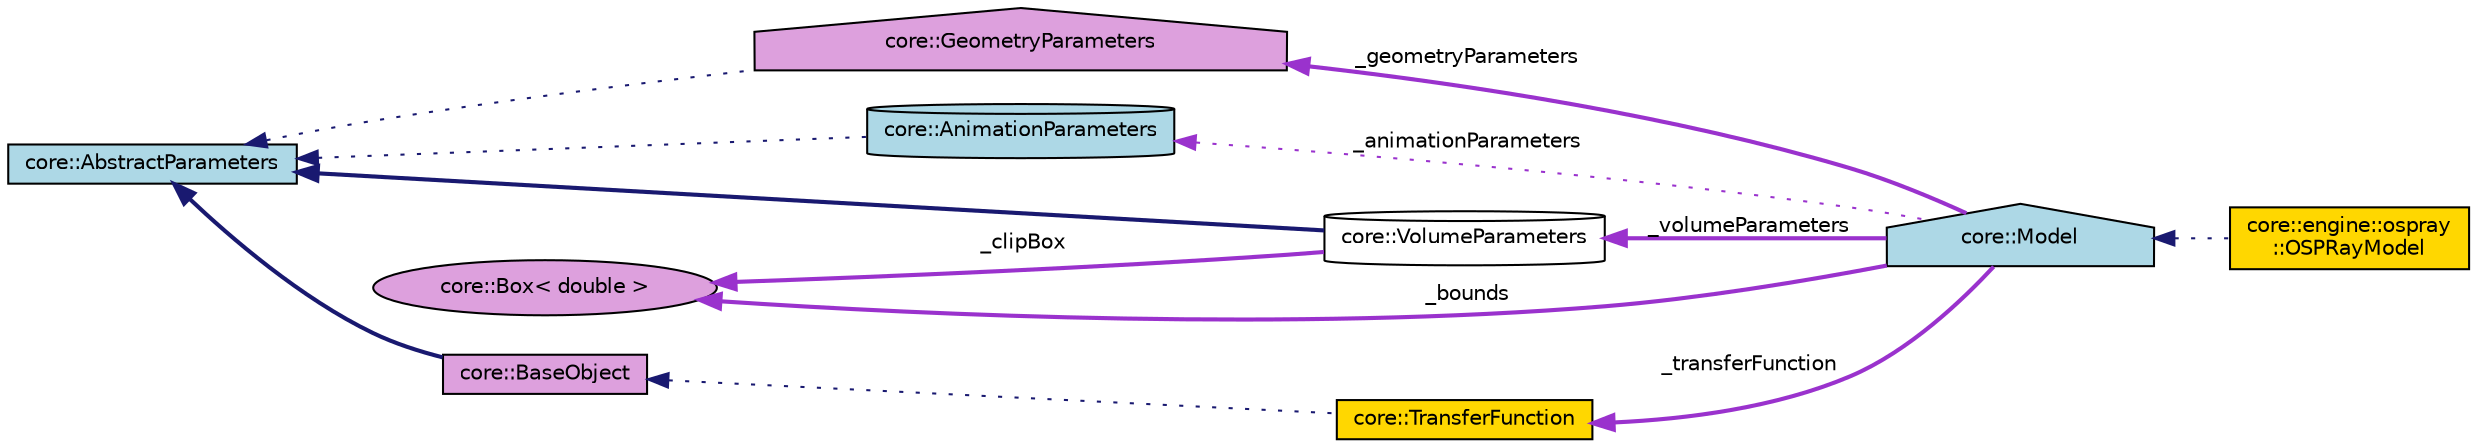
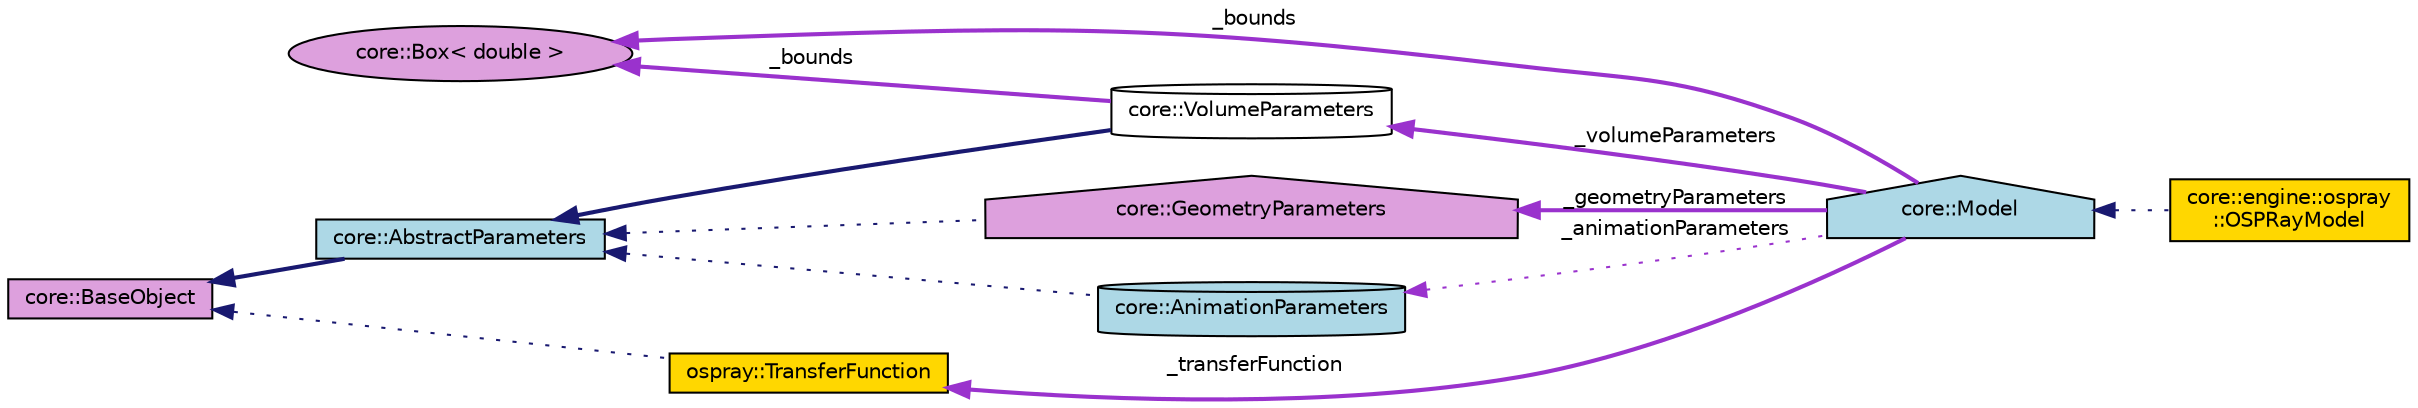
(1021, 243) -> (809, 59)
(306, 294) -> (289, 268)
(1465, 420) -> (809, 373)
